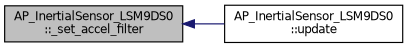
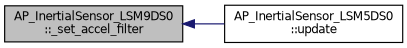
(314, 24) -> (314, 24)
